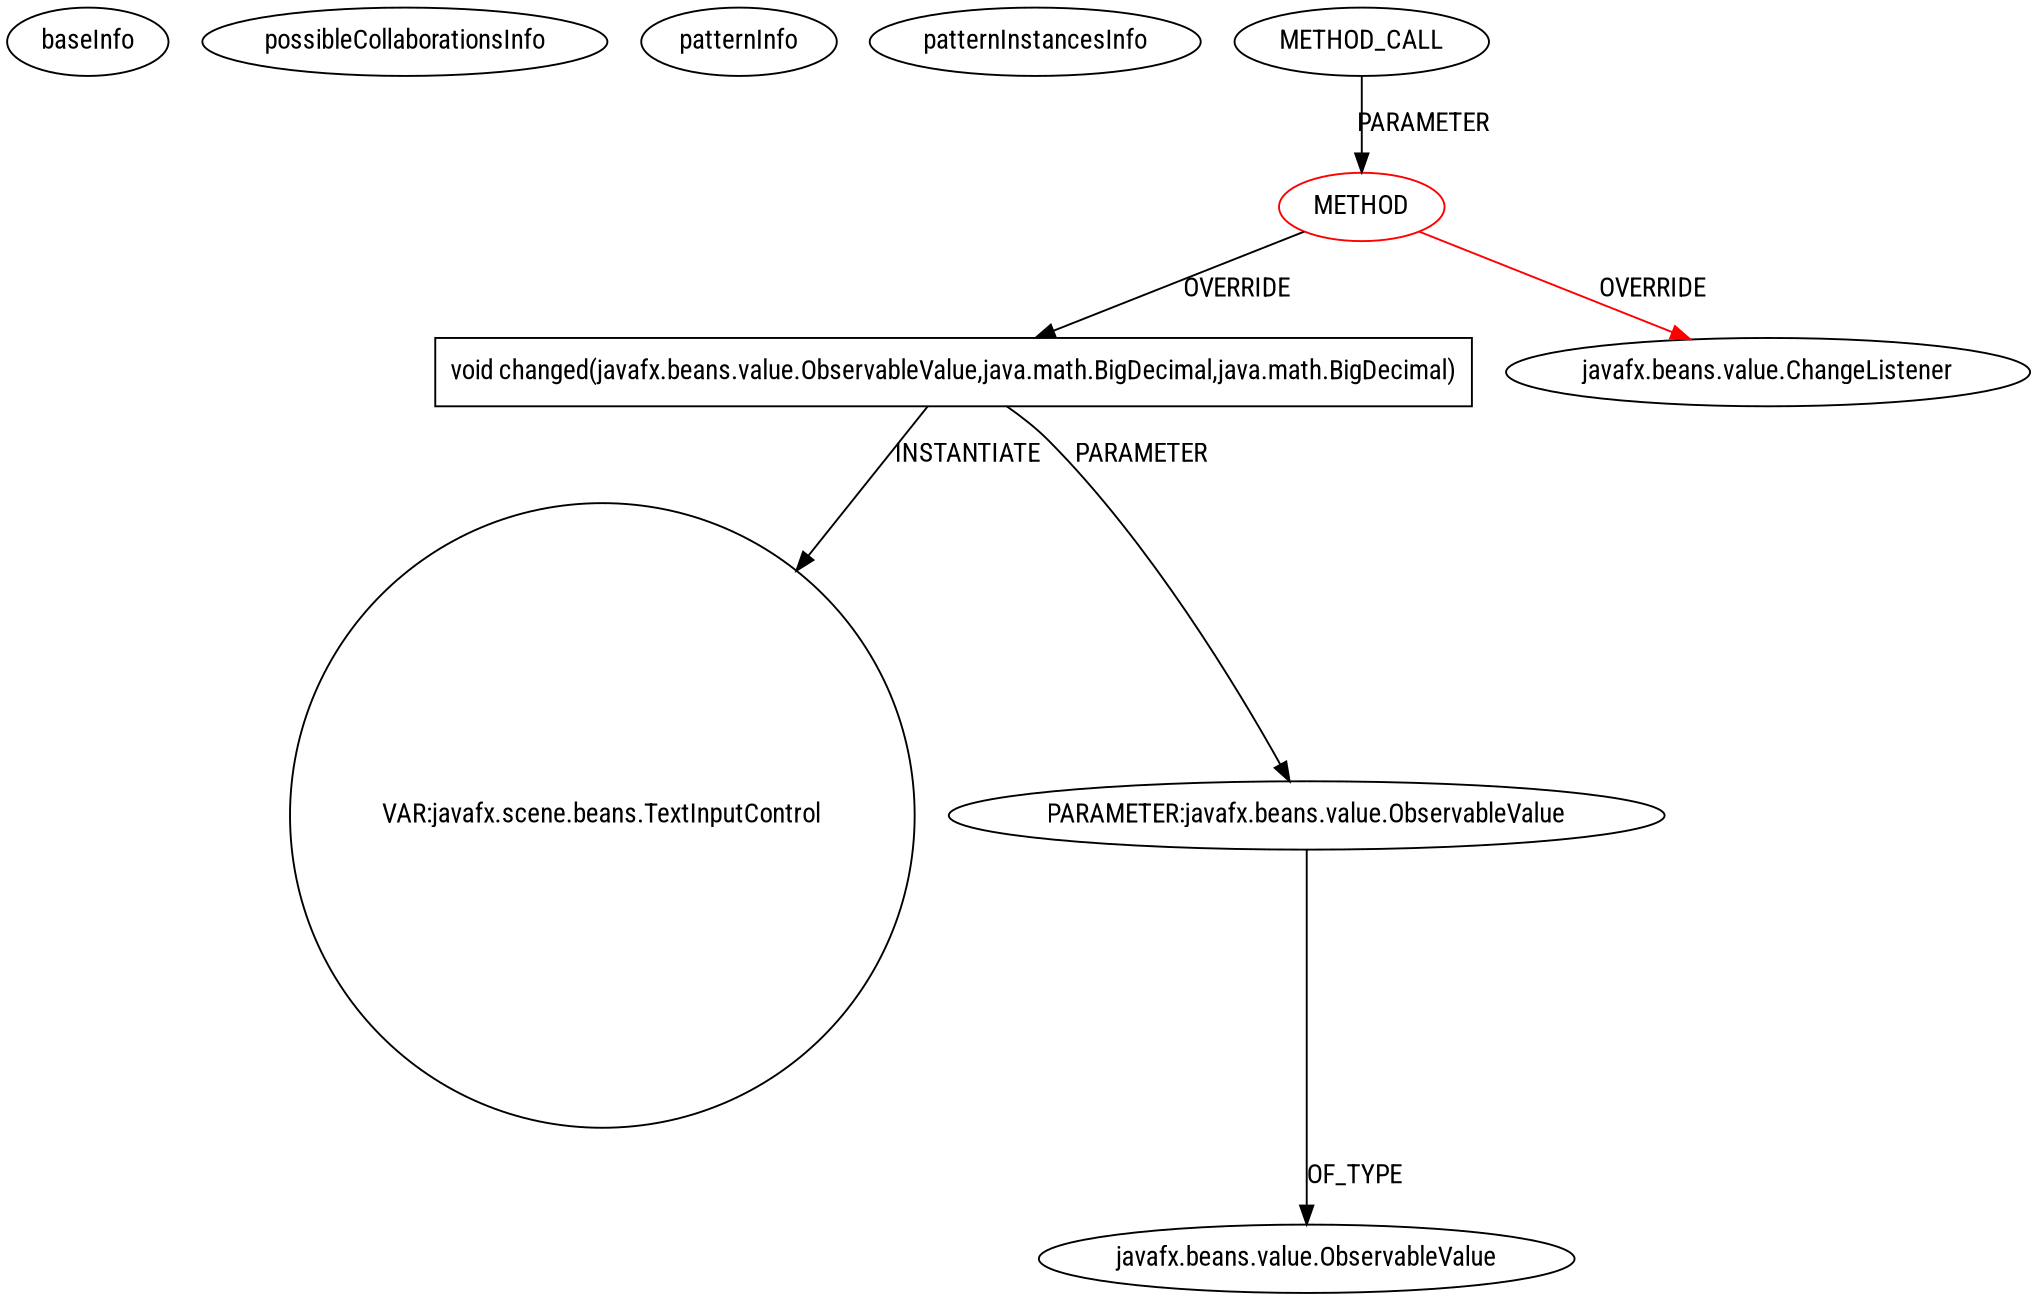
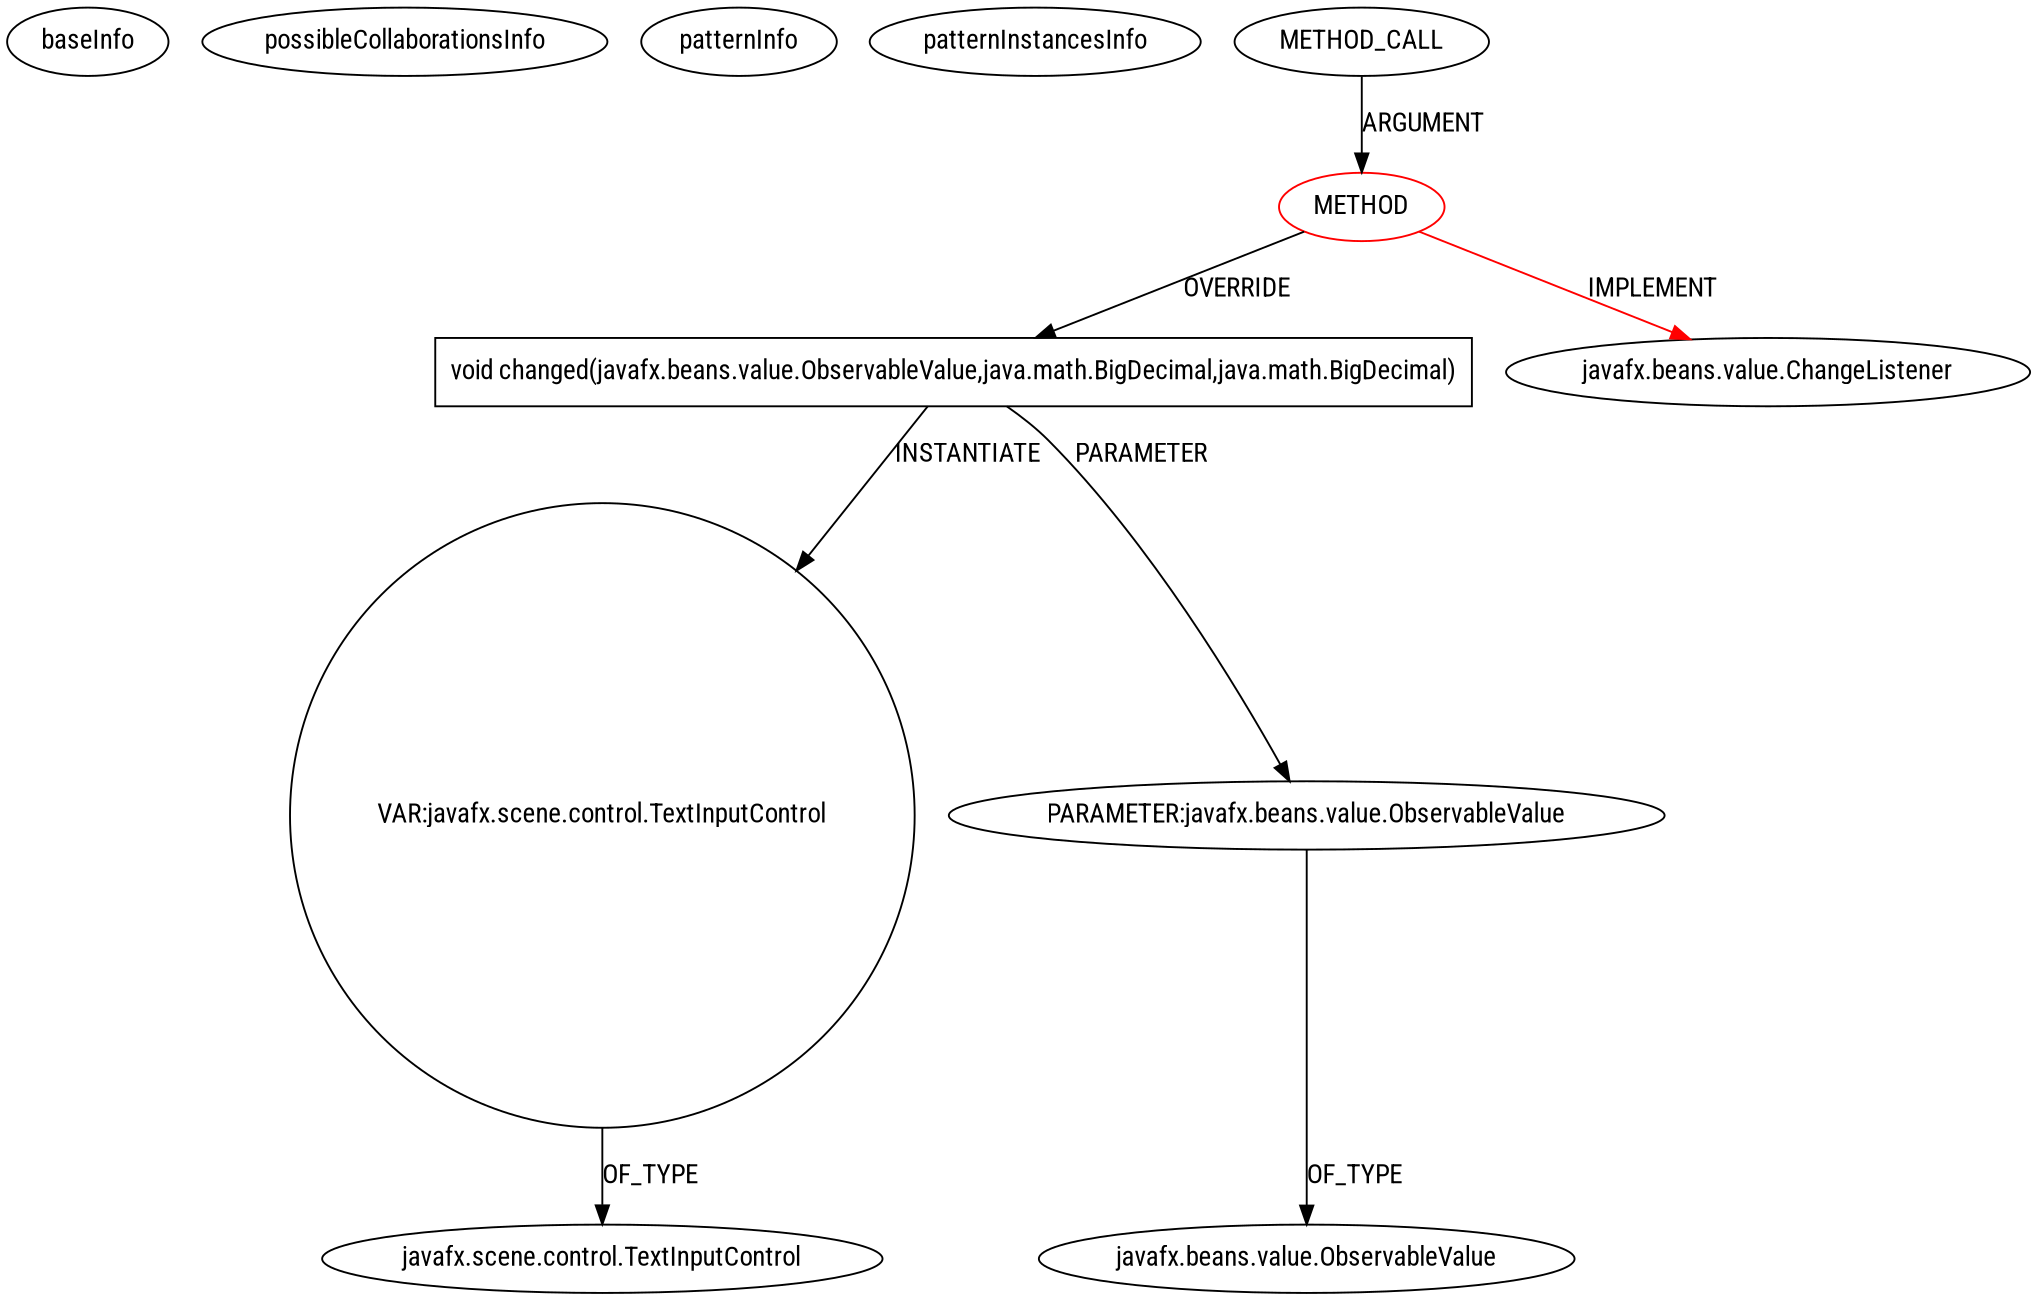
(1423, 124) -> (1423, 124)
(1653, 290) -> (1653, 290)
(602, 815) -> (602, 815)
none -> (602, 1259)
